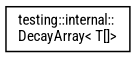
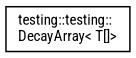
(68, 29) -> (68, 29)
